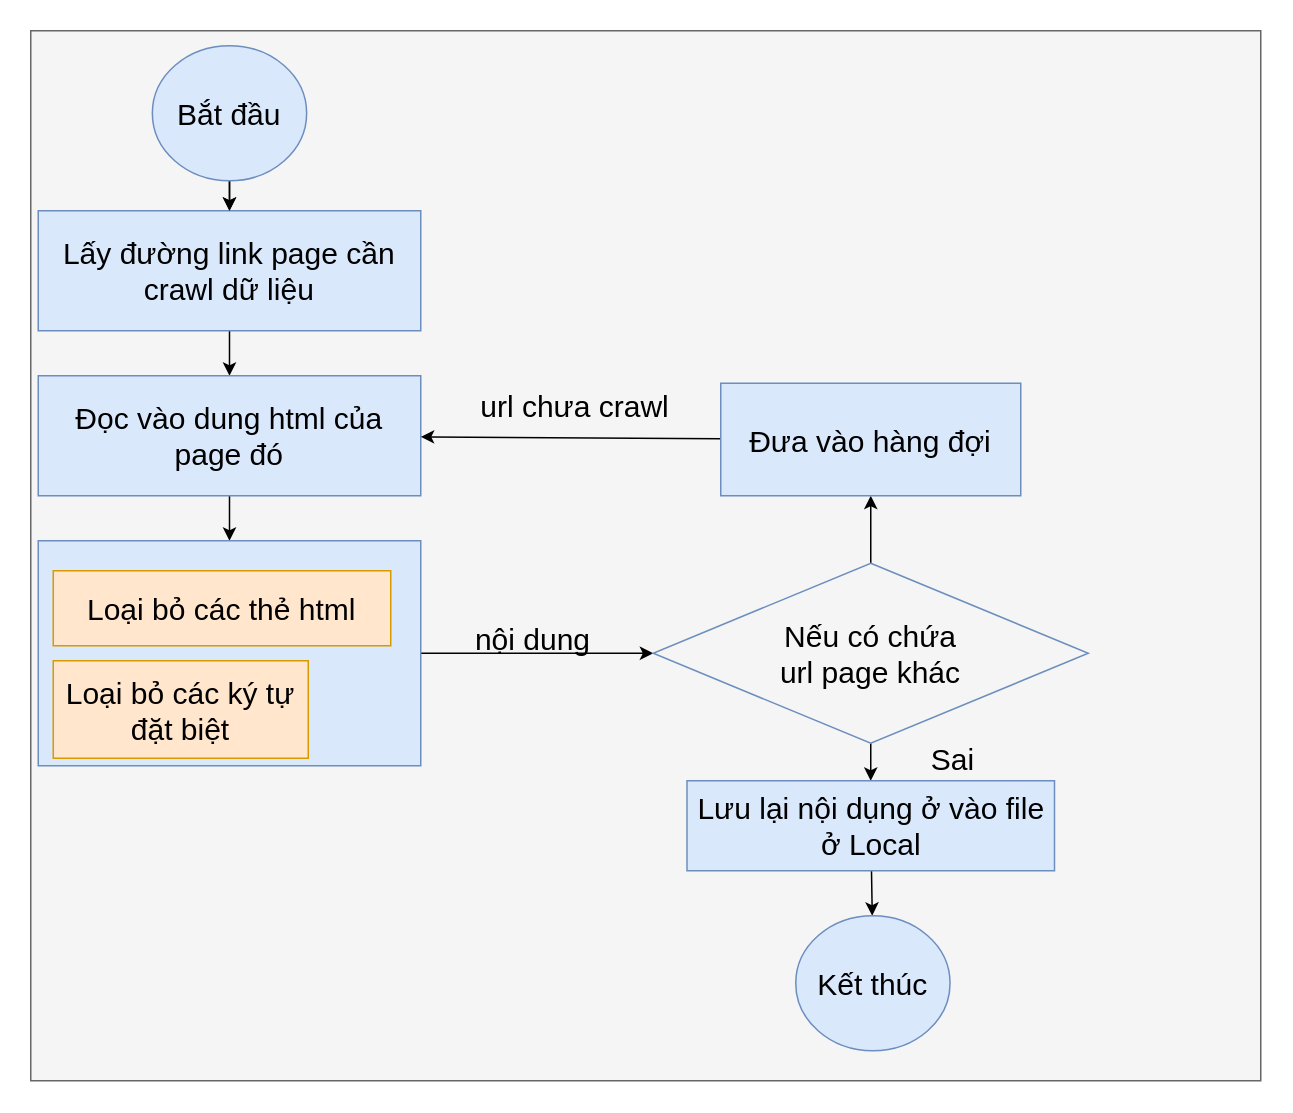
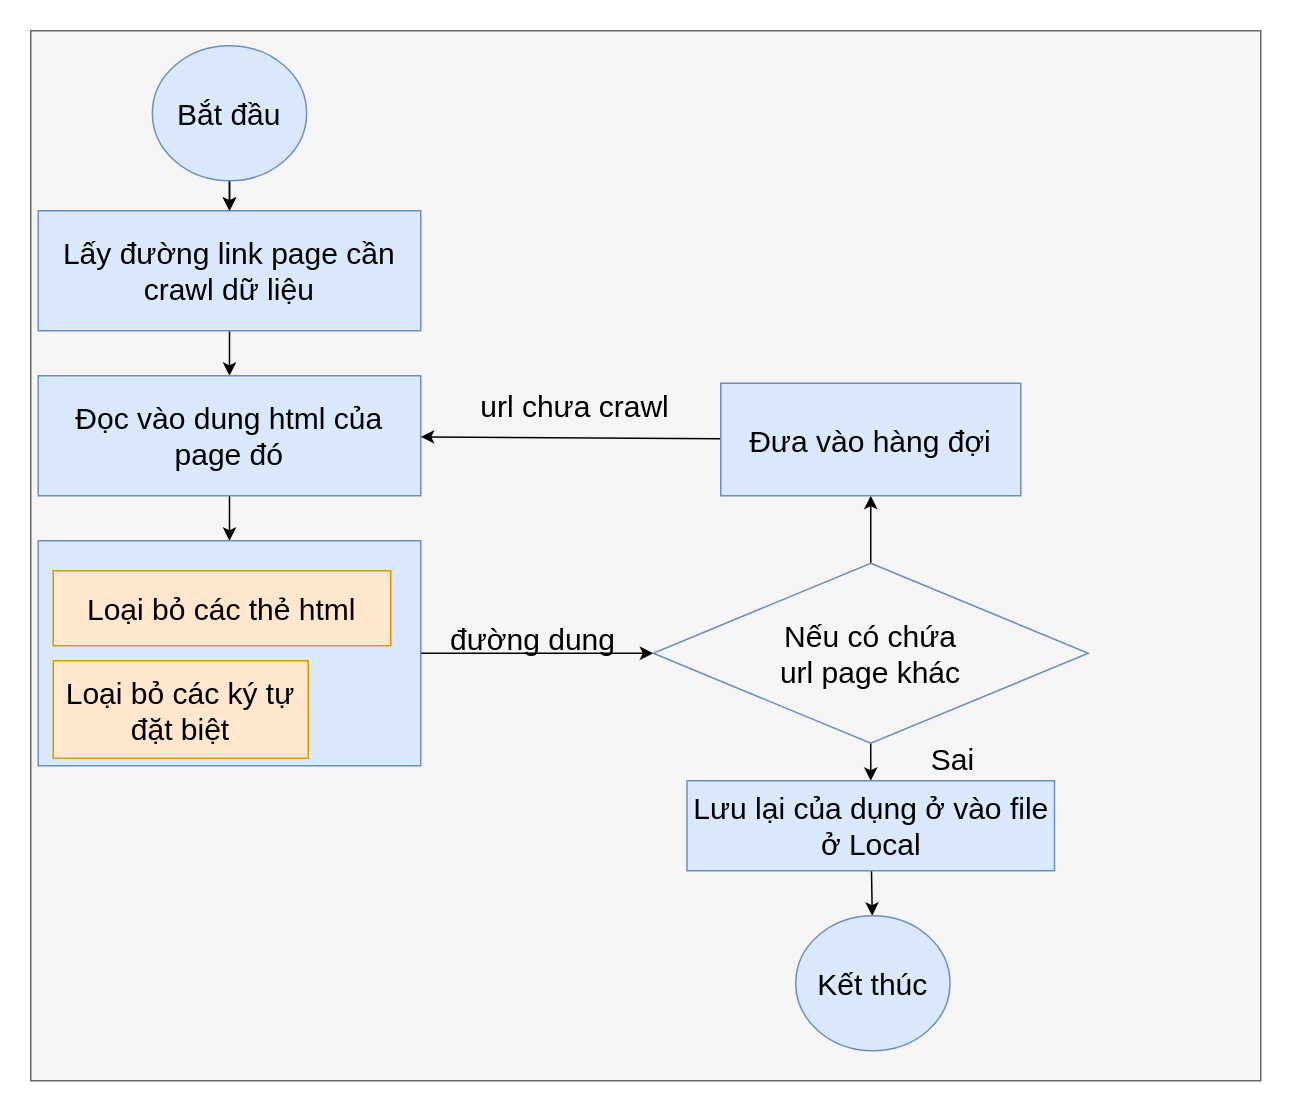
(533, 638) -> (533, 638)
(872, 826) -> (872, 826)
